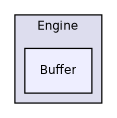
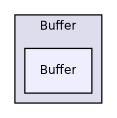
(58, 27) -> (58, 27)
